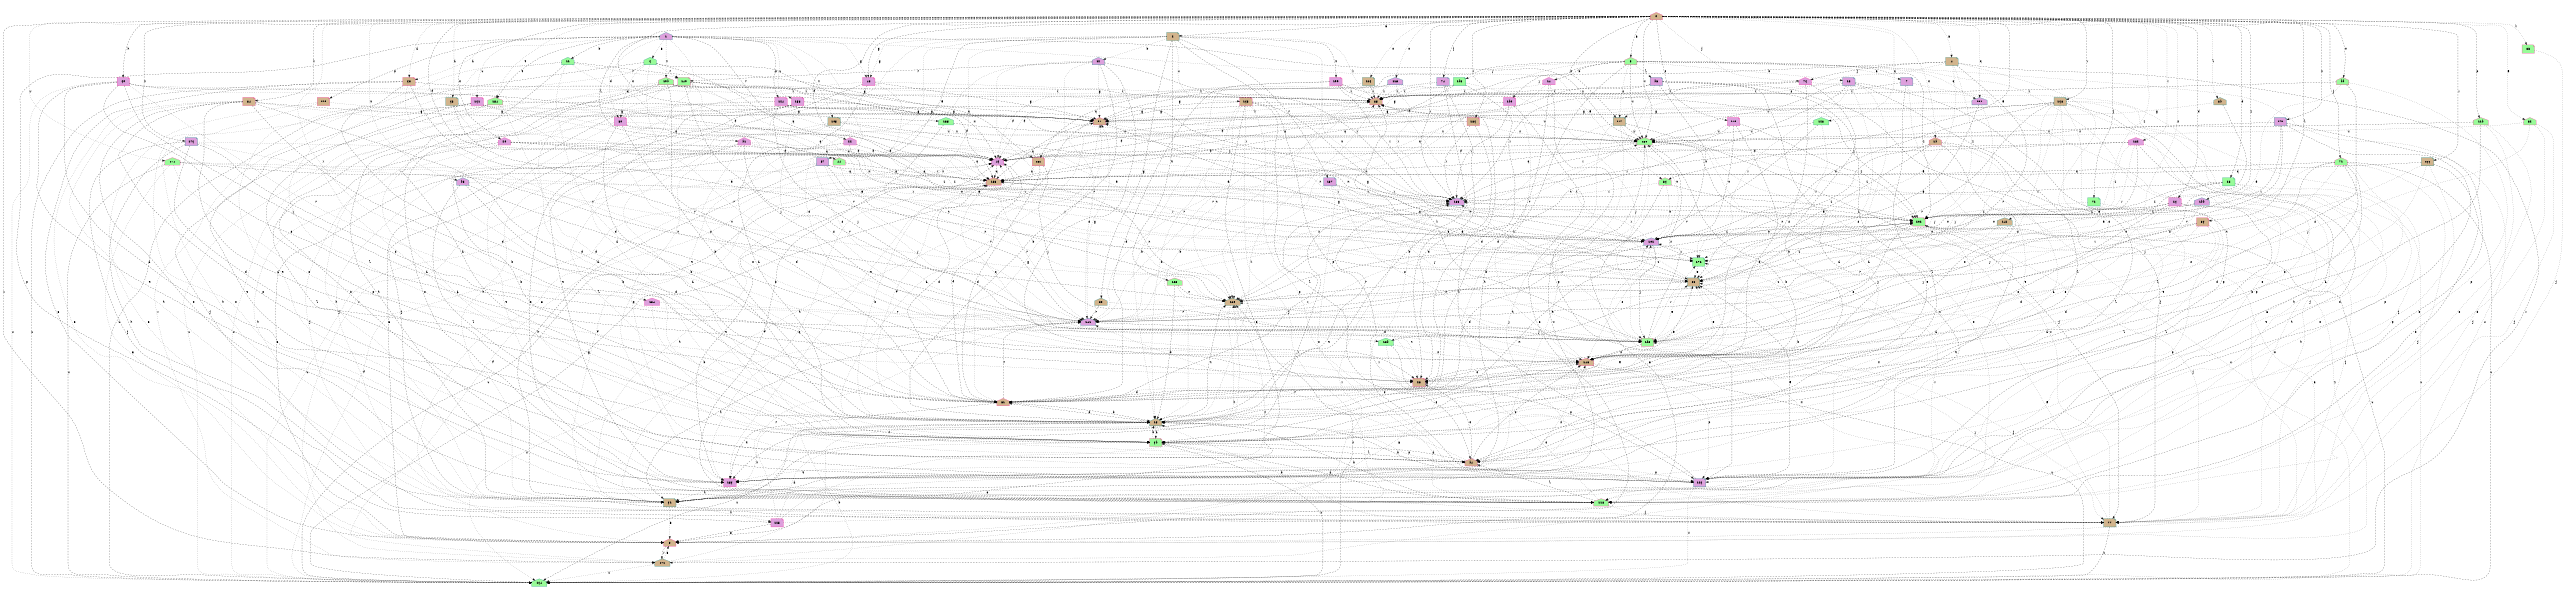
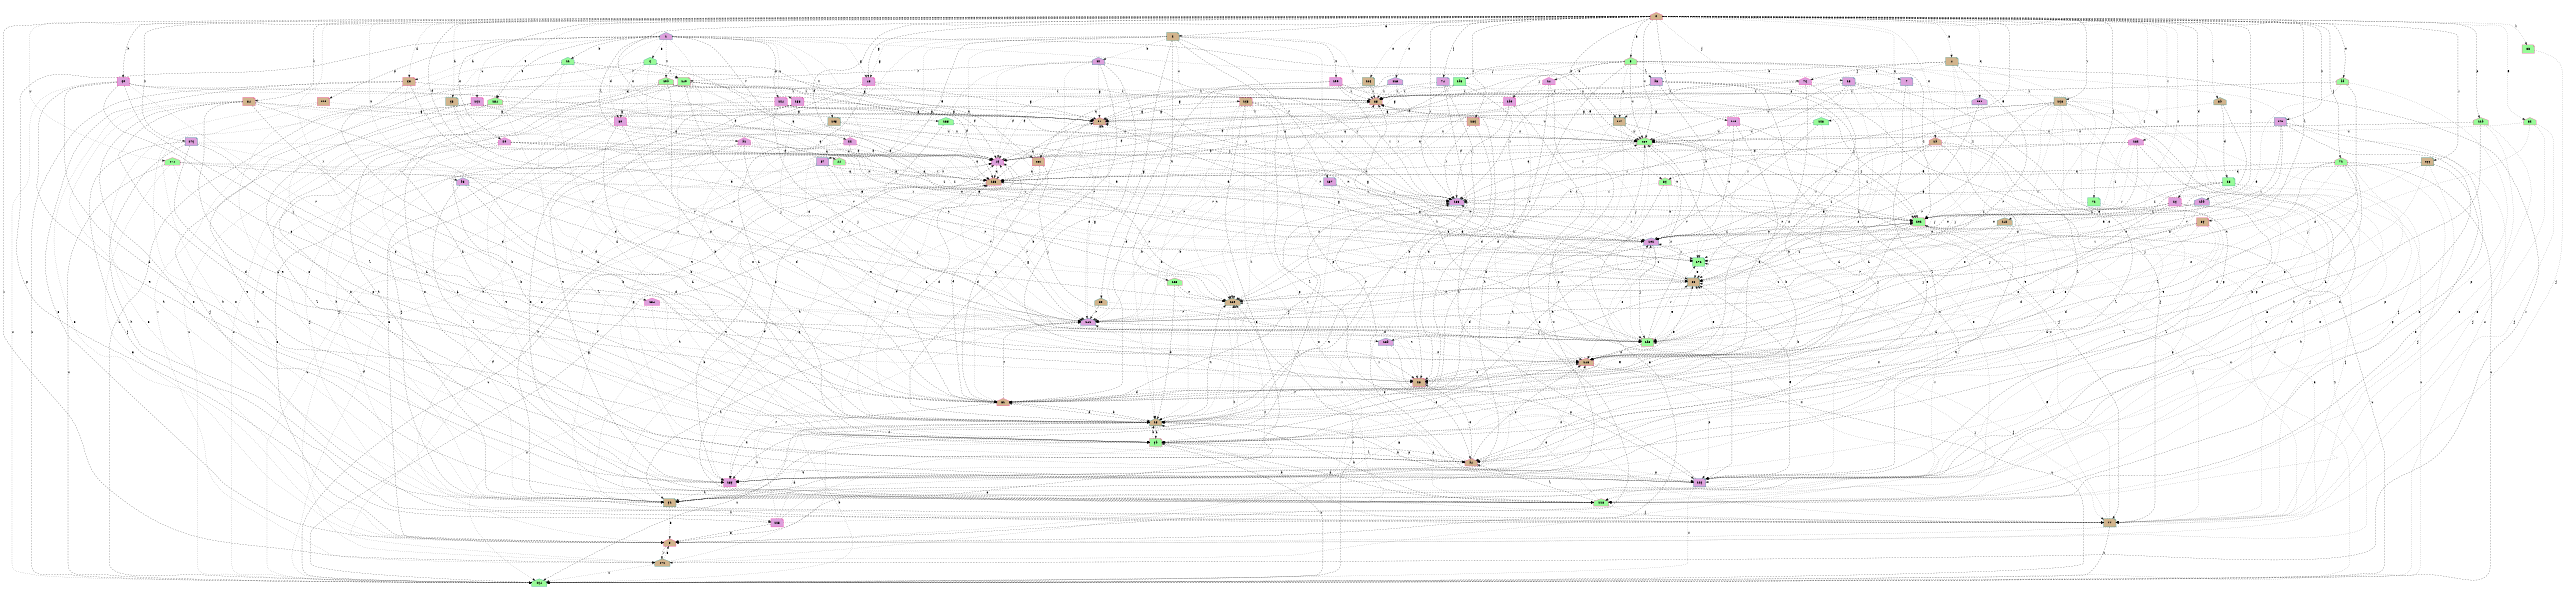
(2026, 20) -> (2224, 140)
(1808, 65) -> none
(975, 122) -> (975, 122)
(1386, 342) -> (1386, 342)
